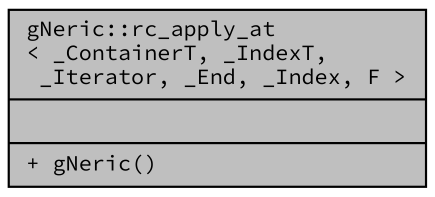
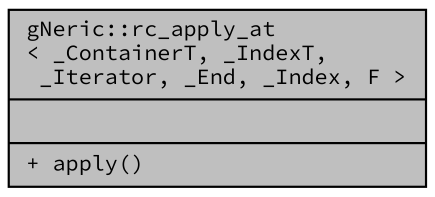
(93, 164) -> (86, 164)
